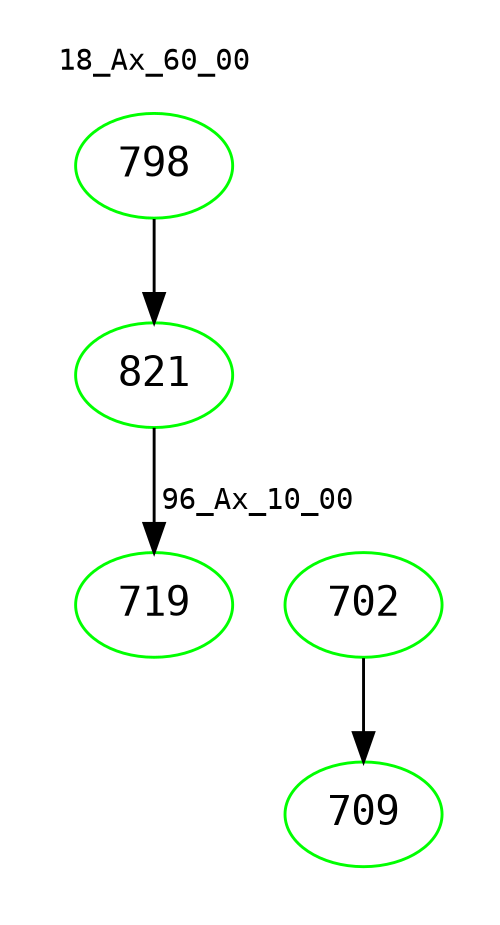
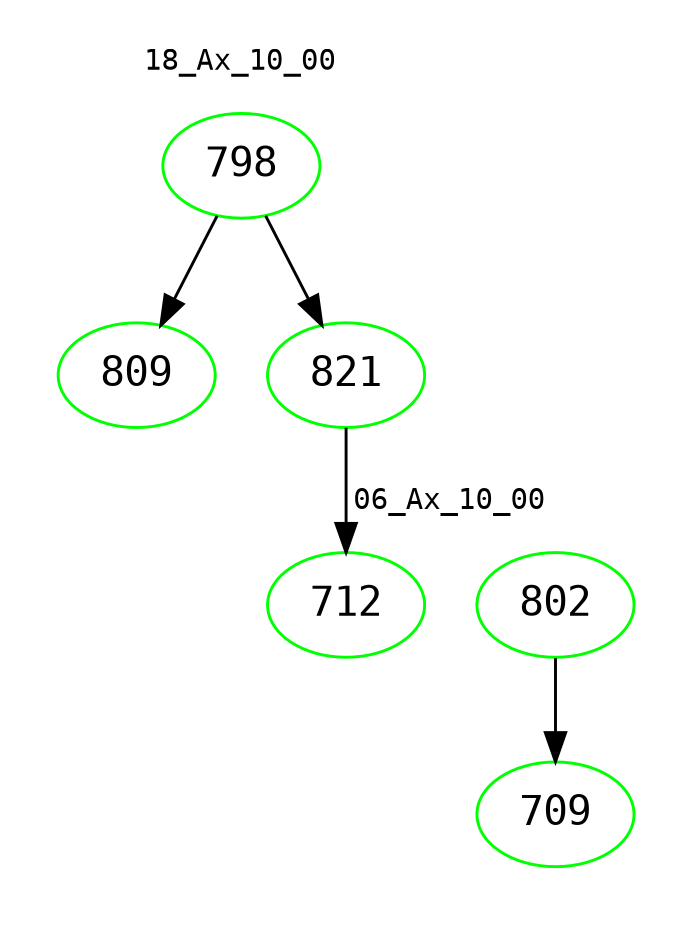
(156, 63) -> (241, 63)
none -> (137, 375)
(259, 502) -> (451, 502)
(154, 605) -> (346, 605)
(364, 605) -> (555, 605)
